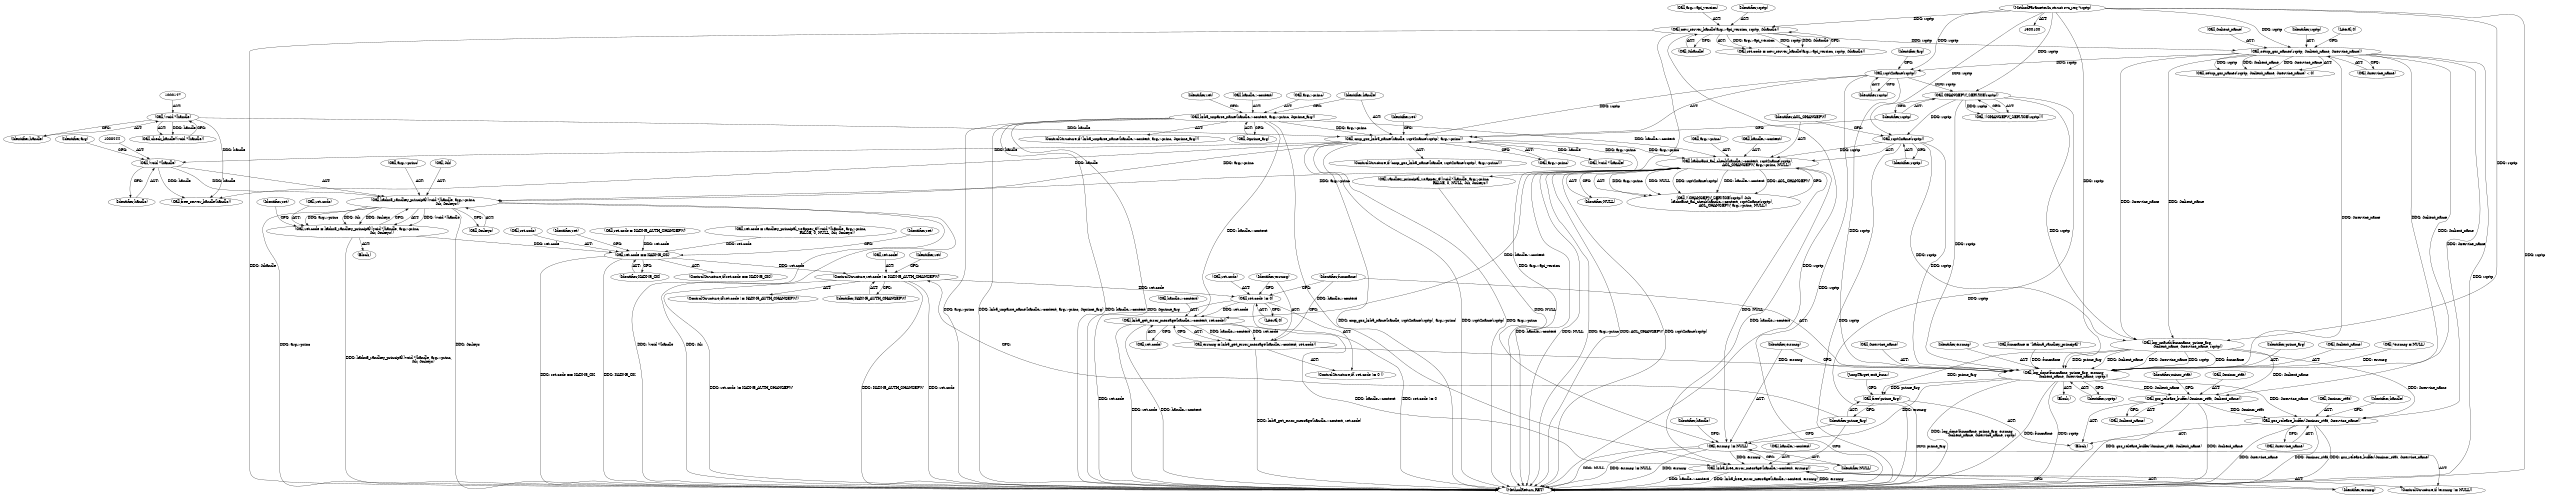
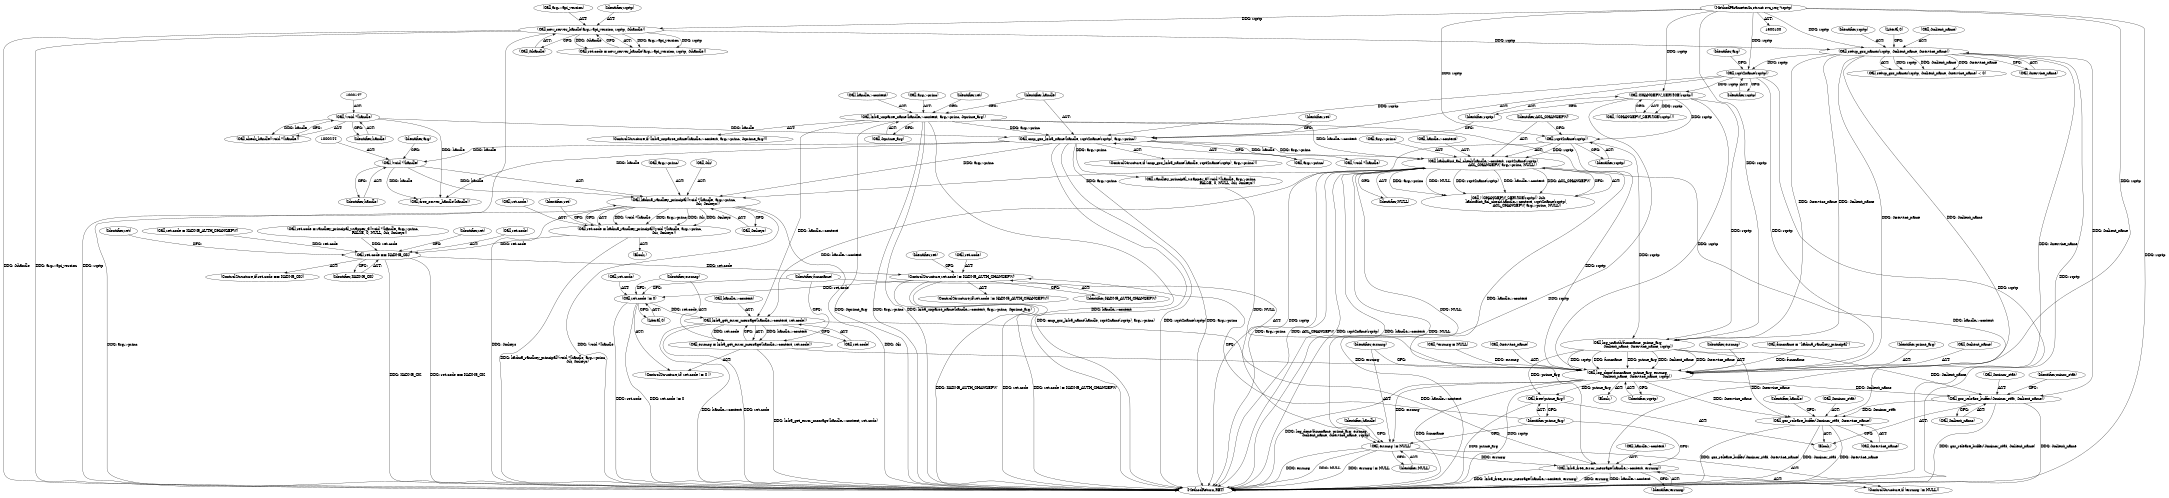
(1868, 375) -> none
